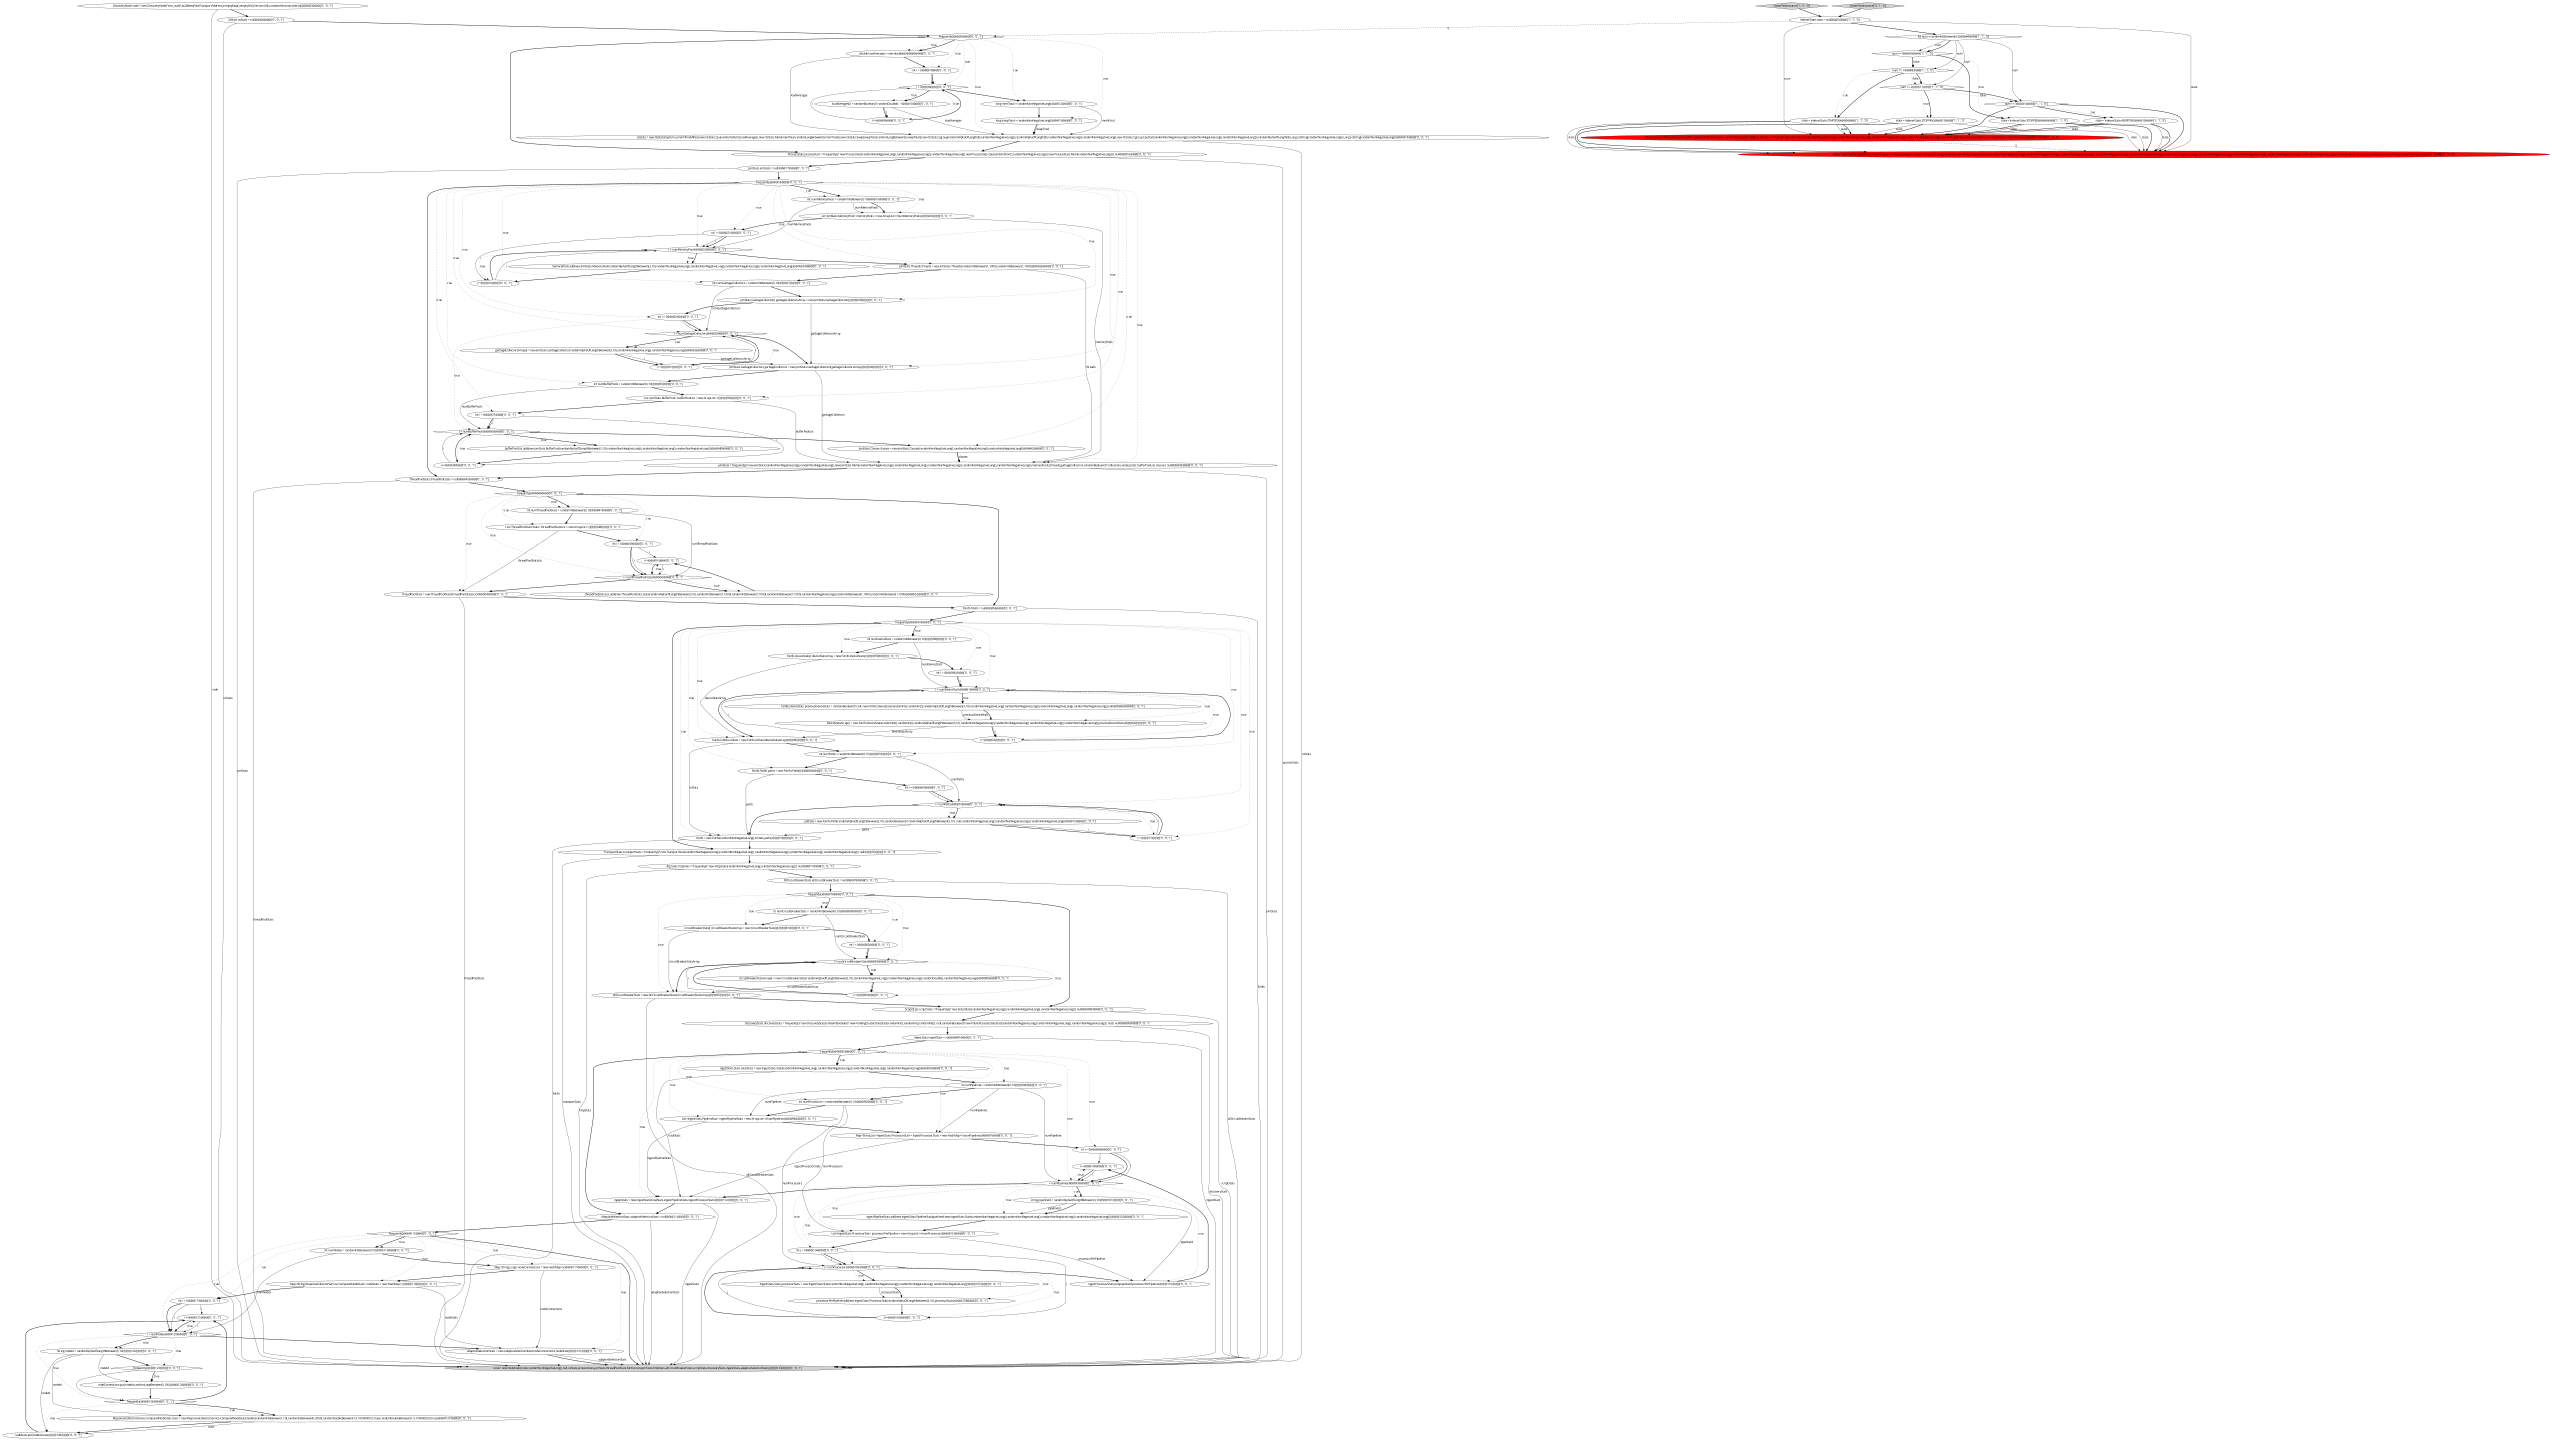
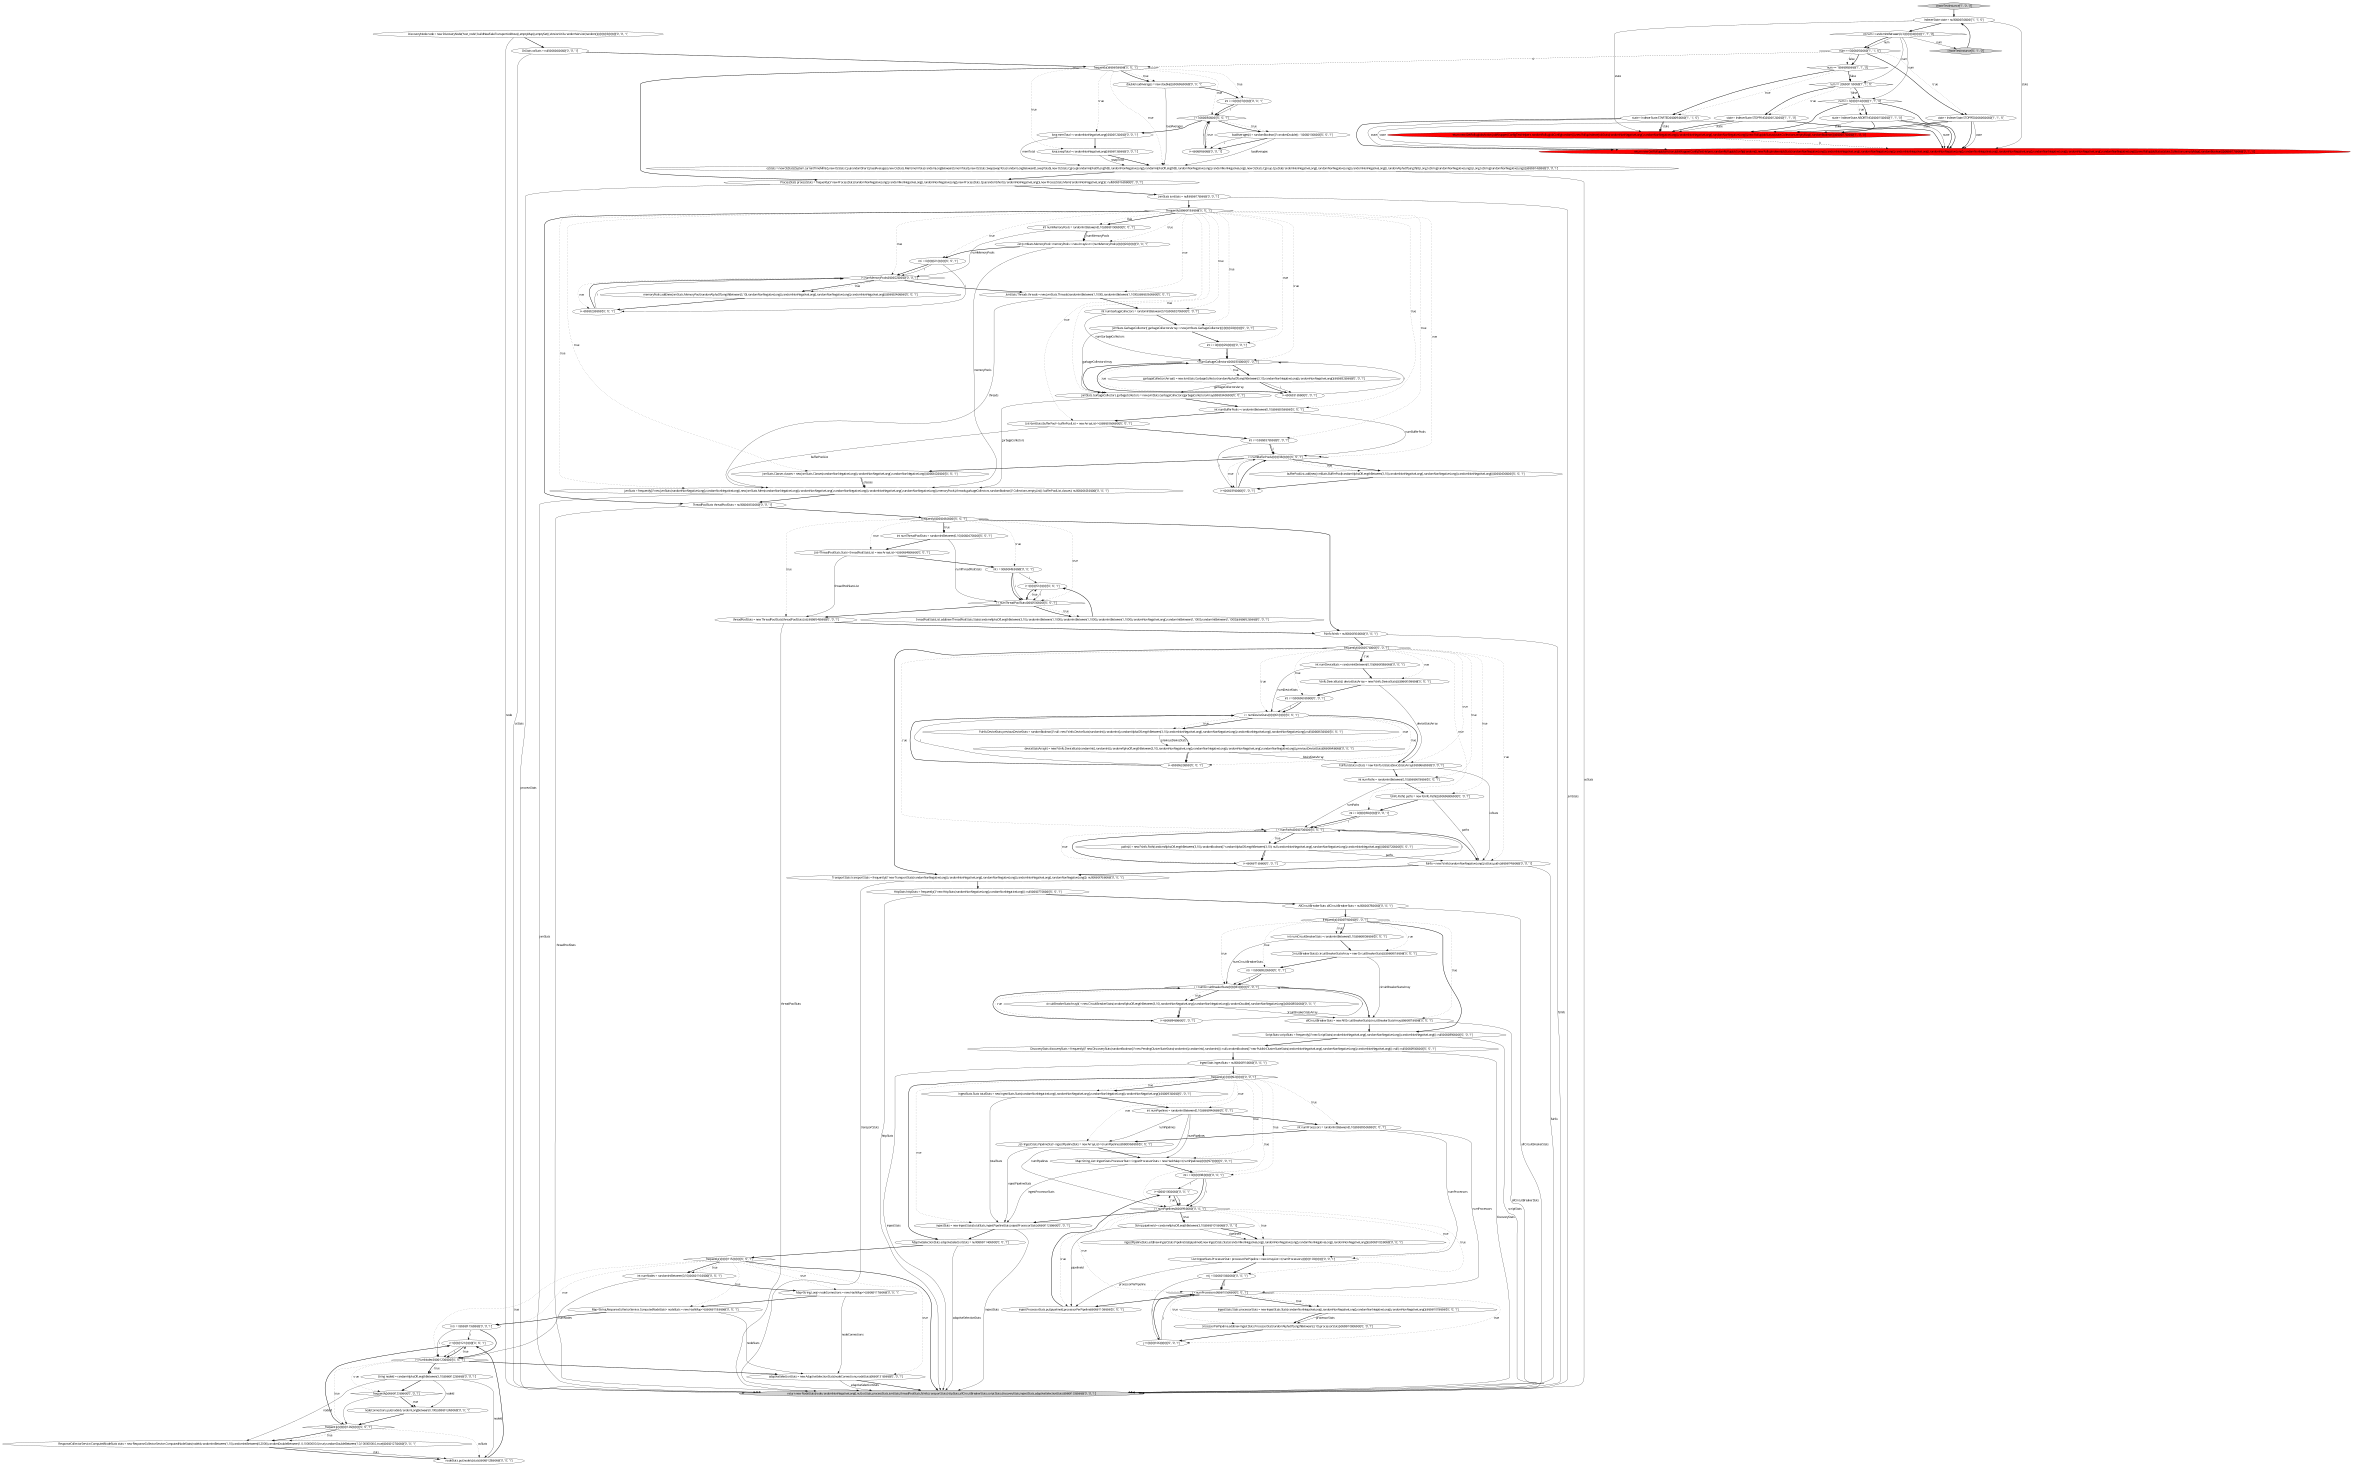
(1393, 29) -> (1489, 59)
(1952, 60) -> (1932, 43)
(510, 334) -> (1432, 286)
(1234, 630) -> (1460, 740)
(963, 690) -> (1271, 715)
(52, 1419) -> (483, 1444)
